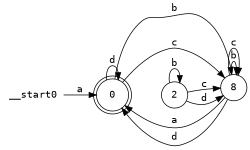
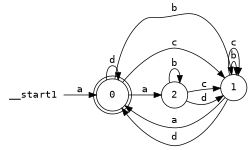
(234, 88) -> (234, 88)
(33, 95) -> (33, 95)
none -> (141, 95)
